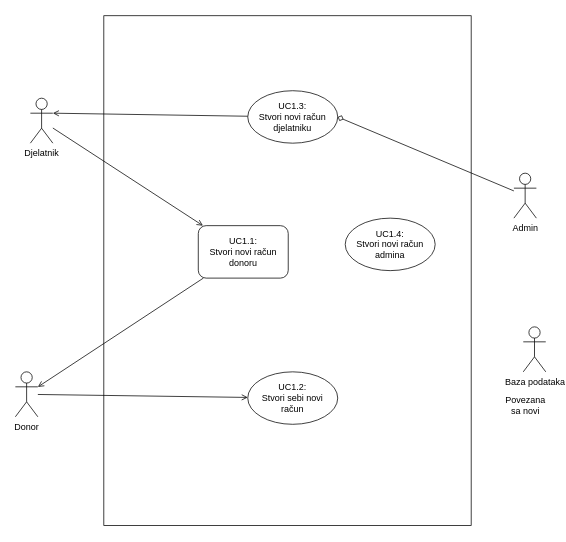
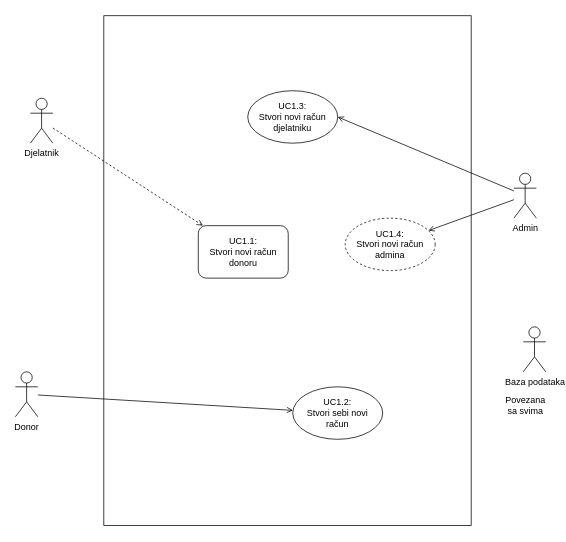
(152, 114) -> none
(343, 119) -> (341, 118)
(127, 176) -> (127, 176)
none -> (473, 214)
(390, 244) -> (390, 244)
(121, 332) -> none
(293, 398) -> (338, 413)
(526, 405) -> (526, 405)
